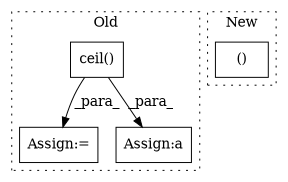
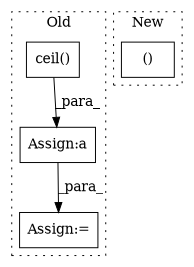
(74, 97) -> (58, 183)
